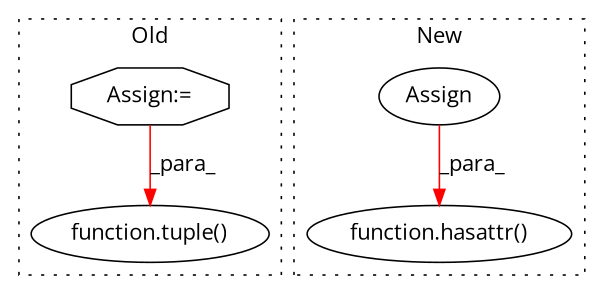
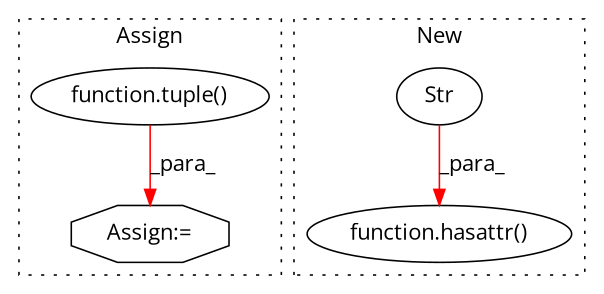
(150, 37) -> (150, 37)
(439, 96) -> (439, 96)
(150, 157) -> (150, 157)
